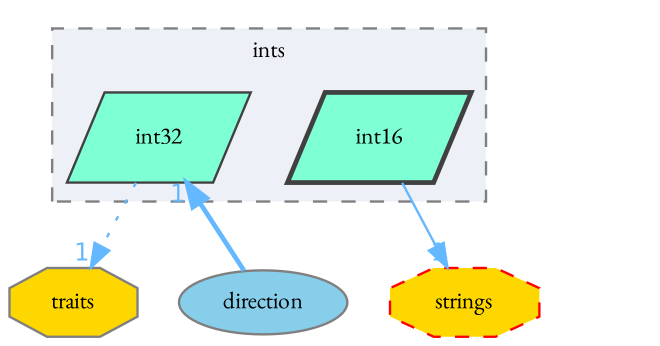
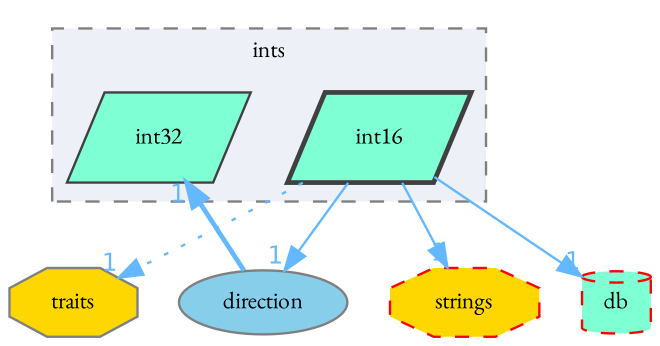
(118, 216) -> (230, 221)
none -> (323, 217)
none -> (616, 302)
